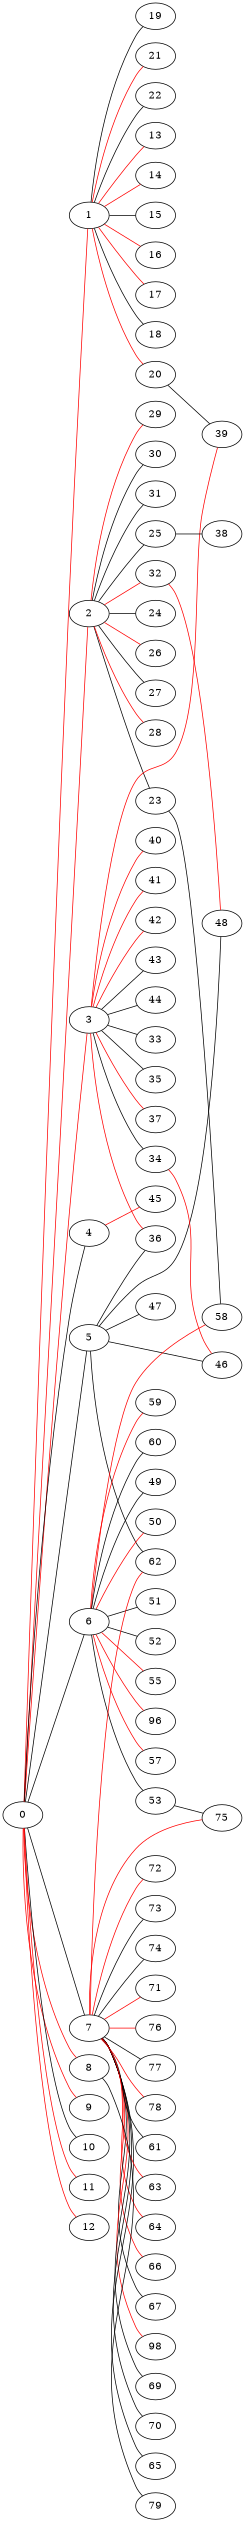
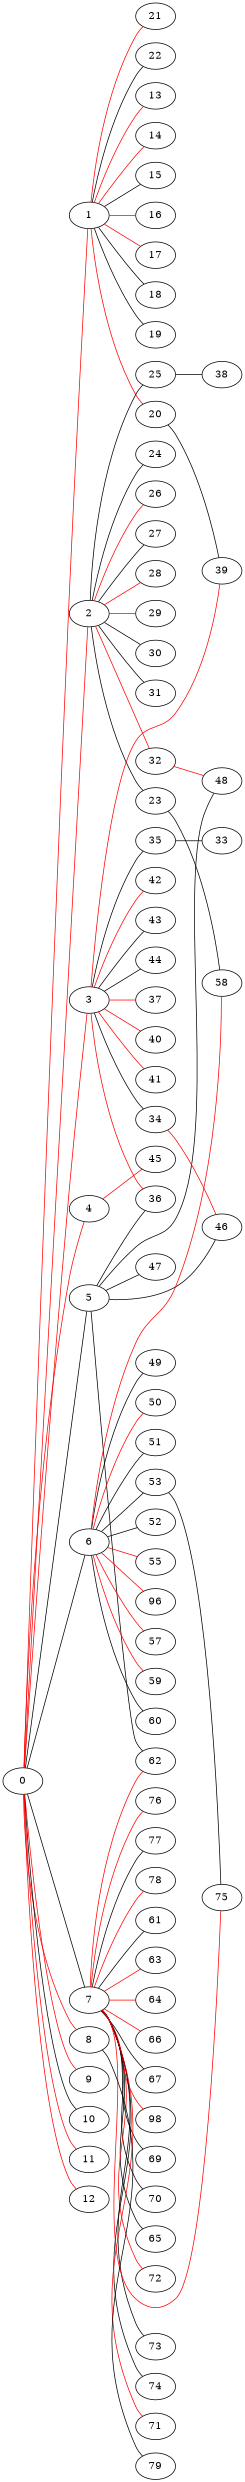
(123, 1030) -> (191, 841)
(60, 1384) -> (41, 1493)
